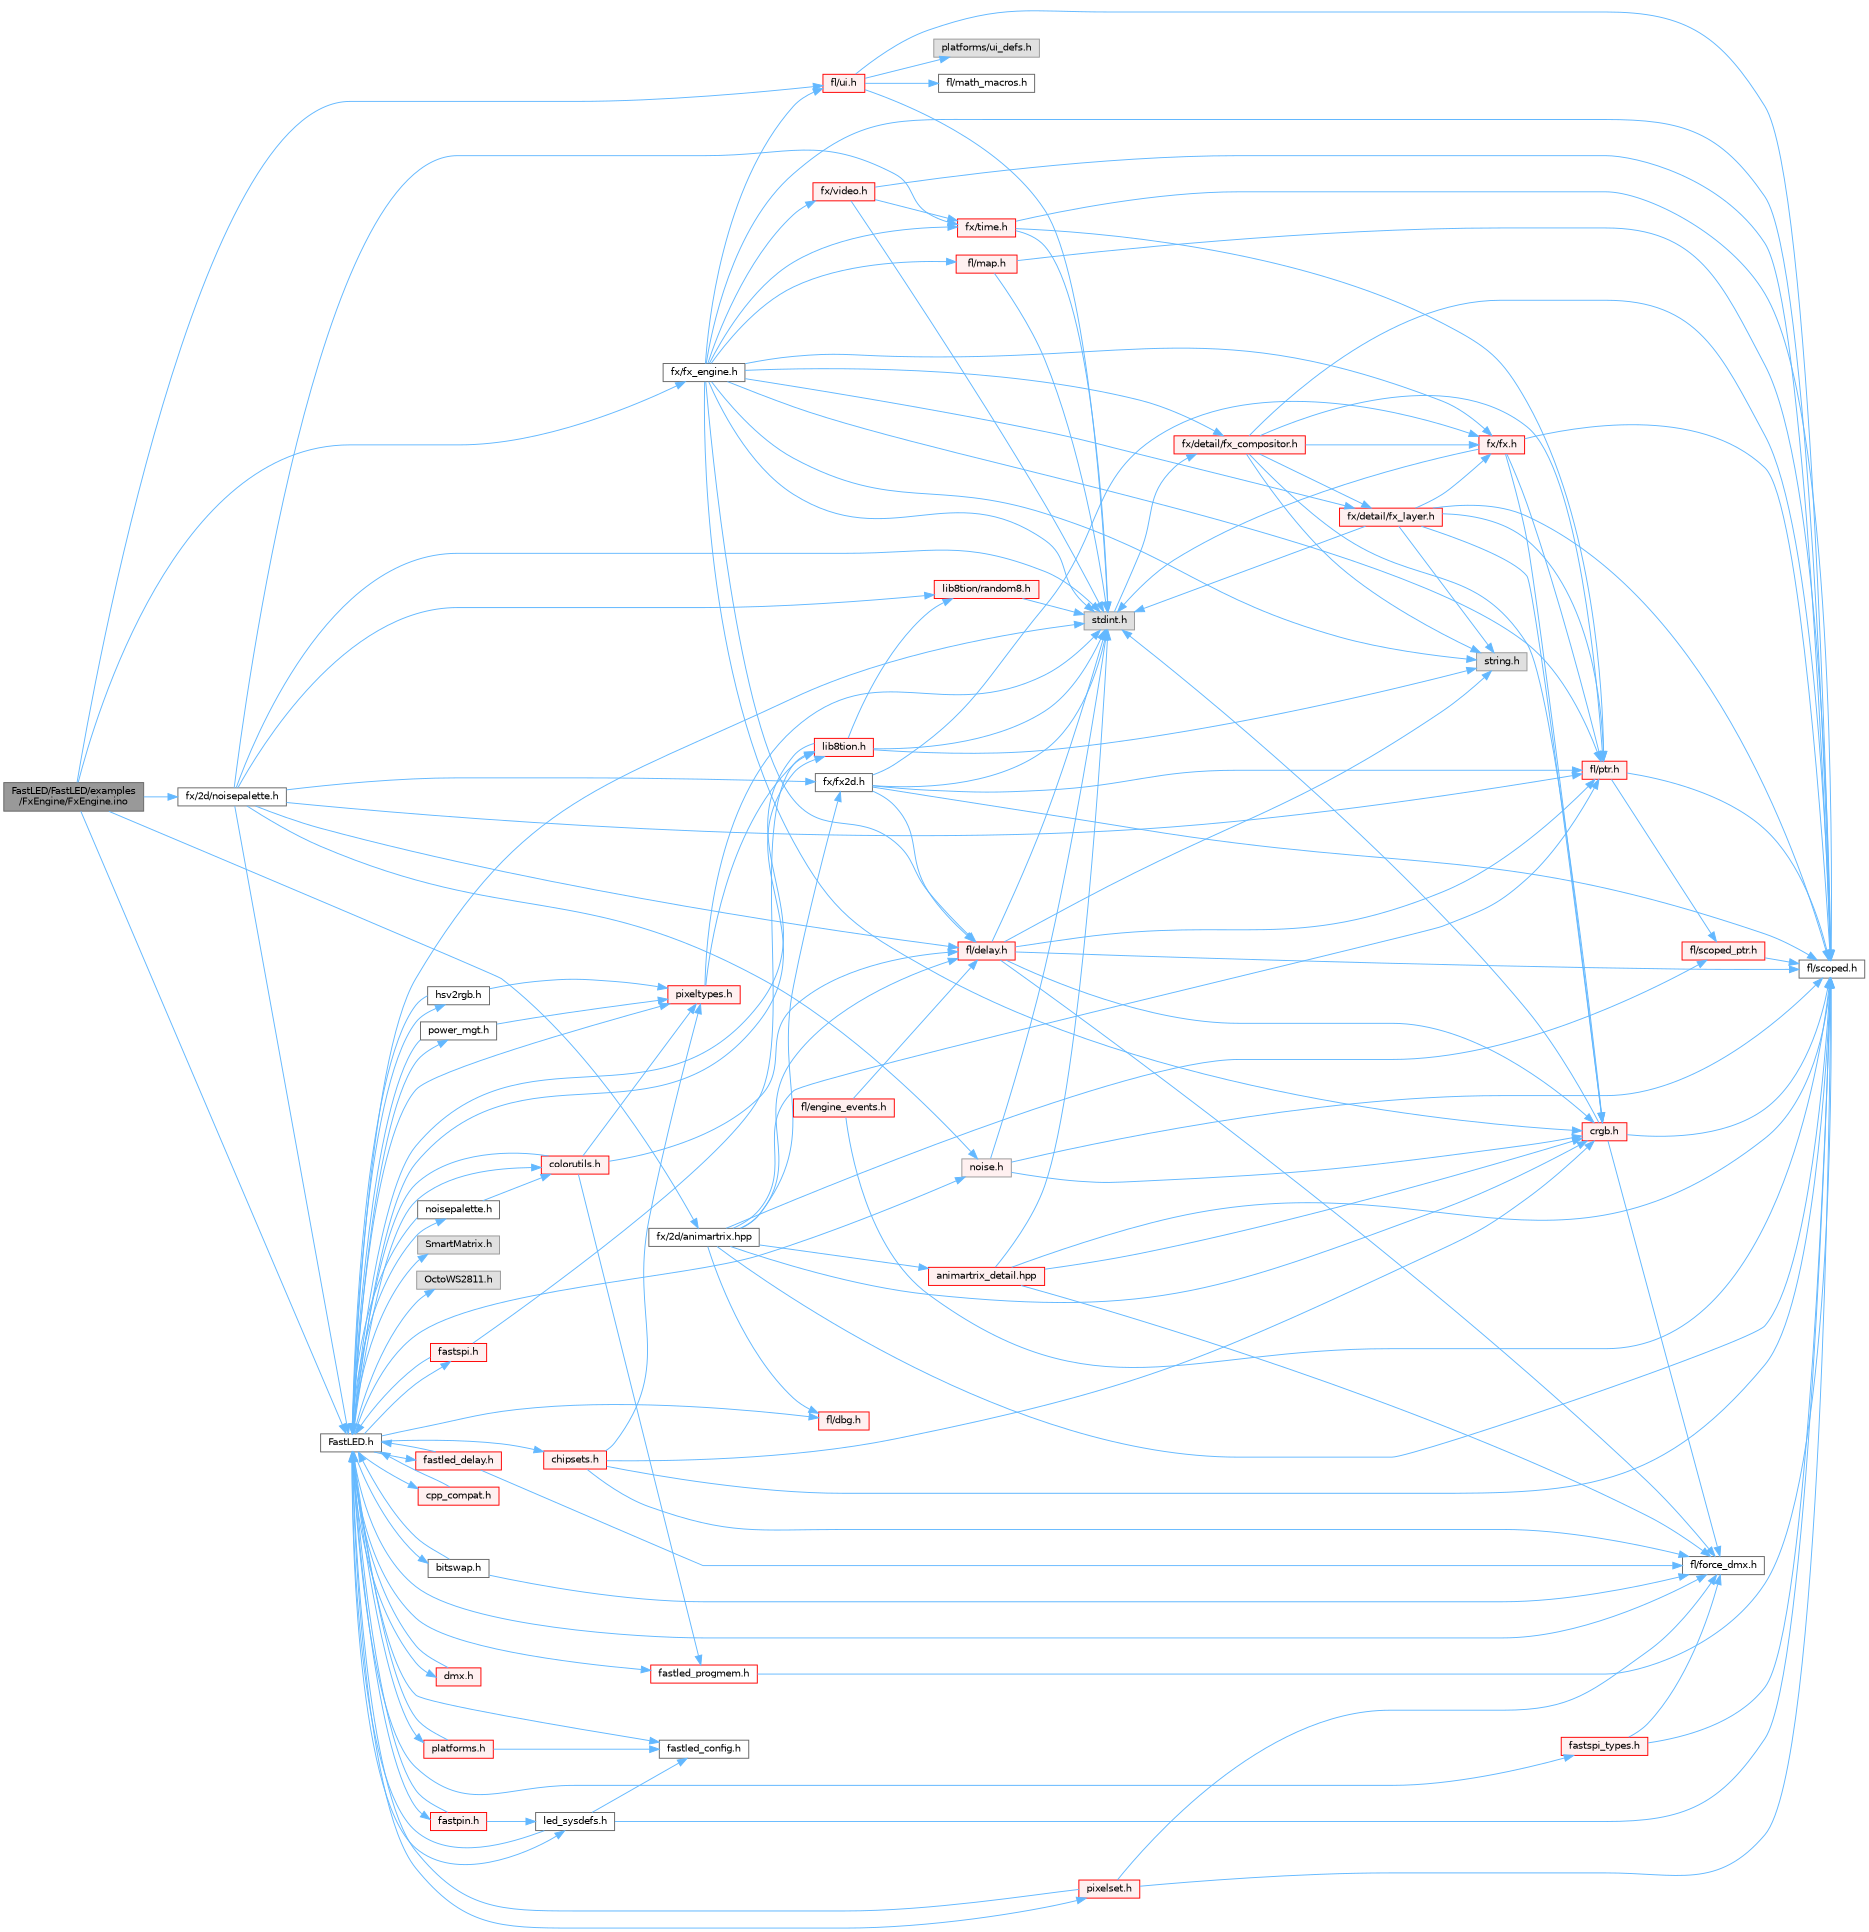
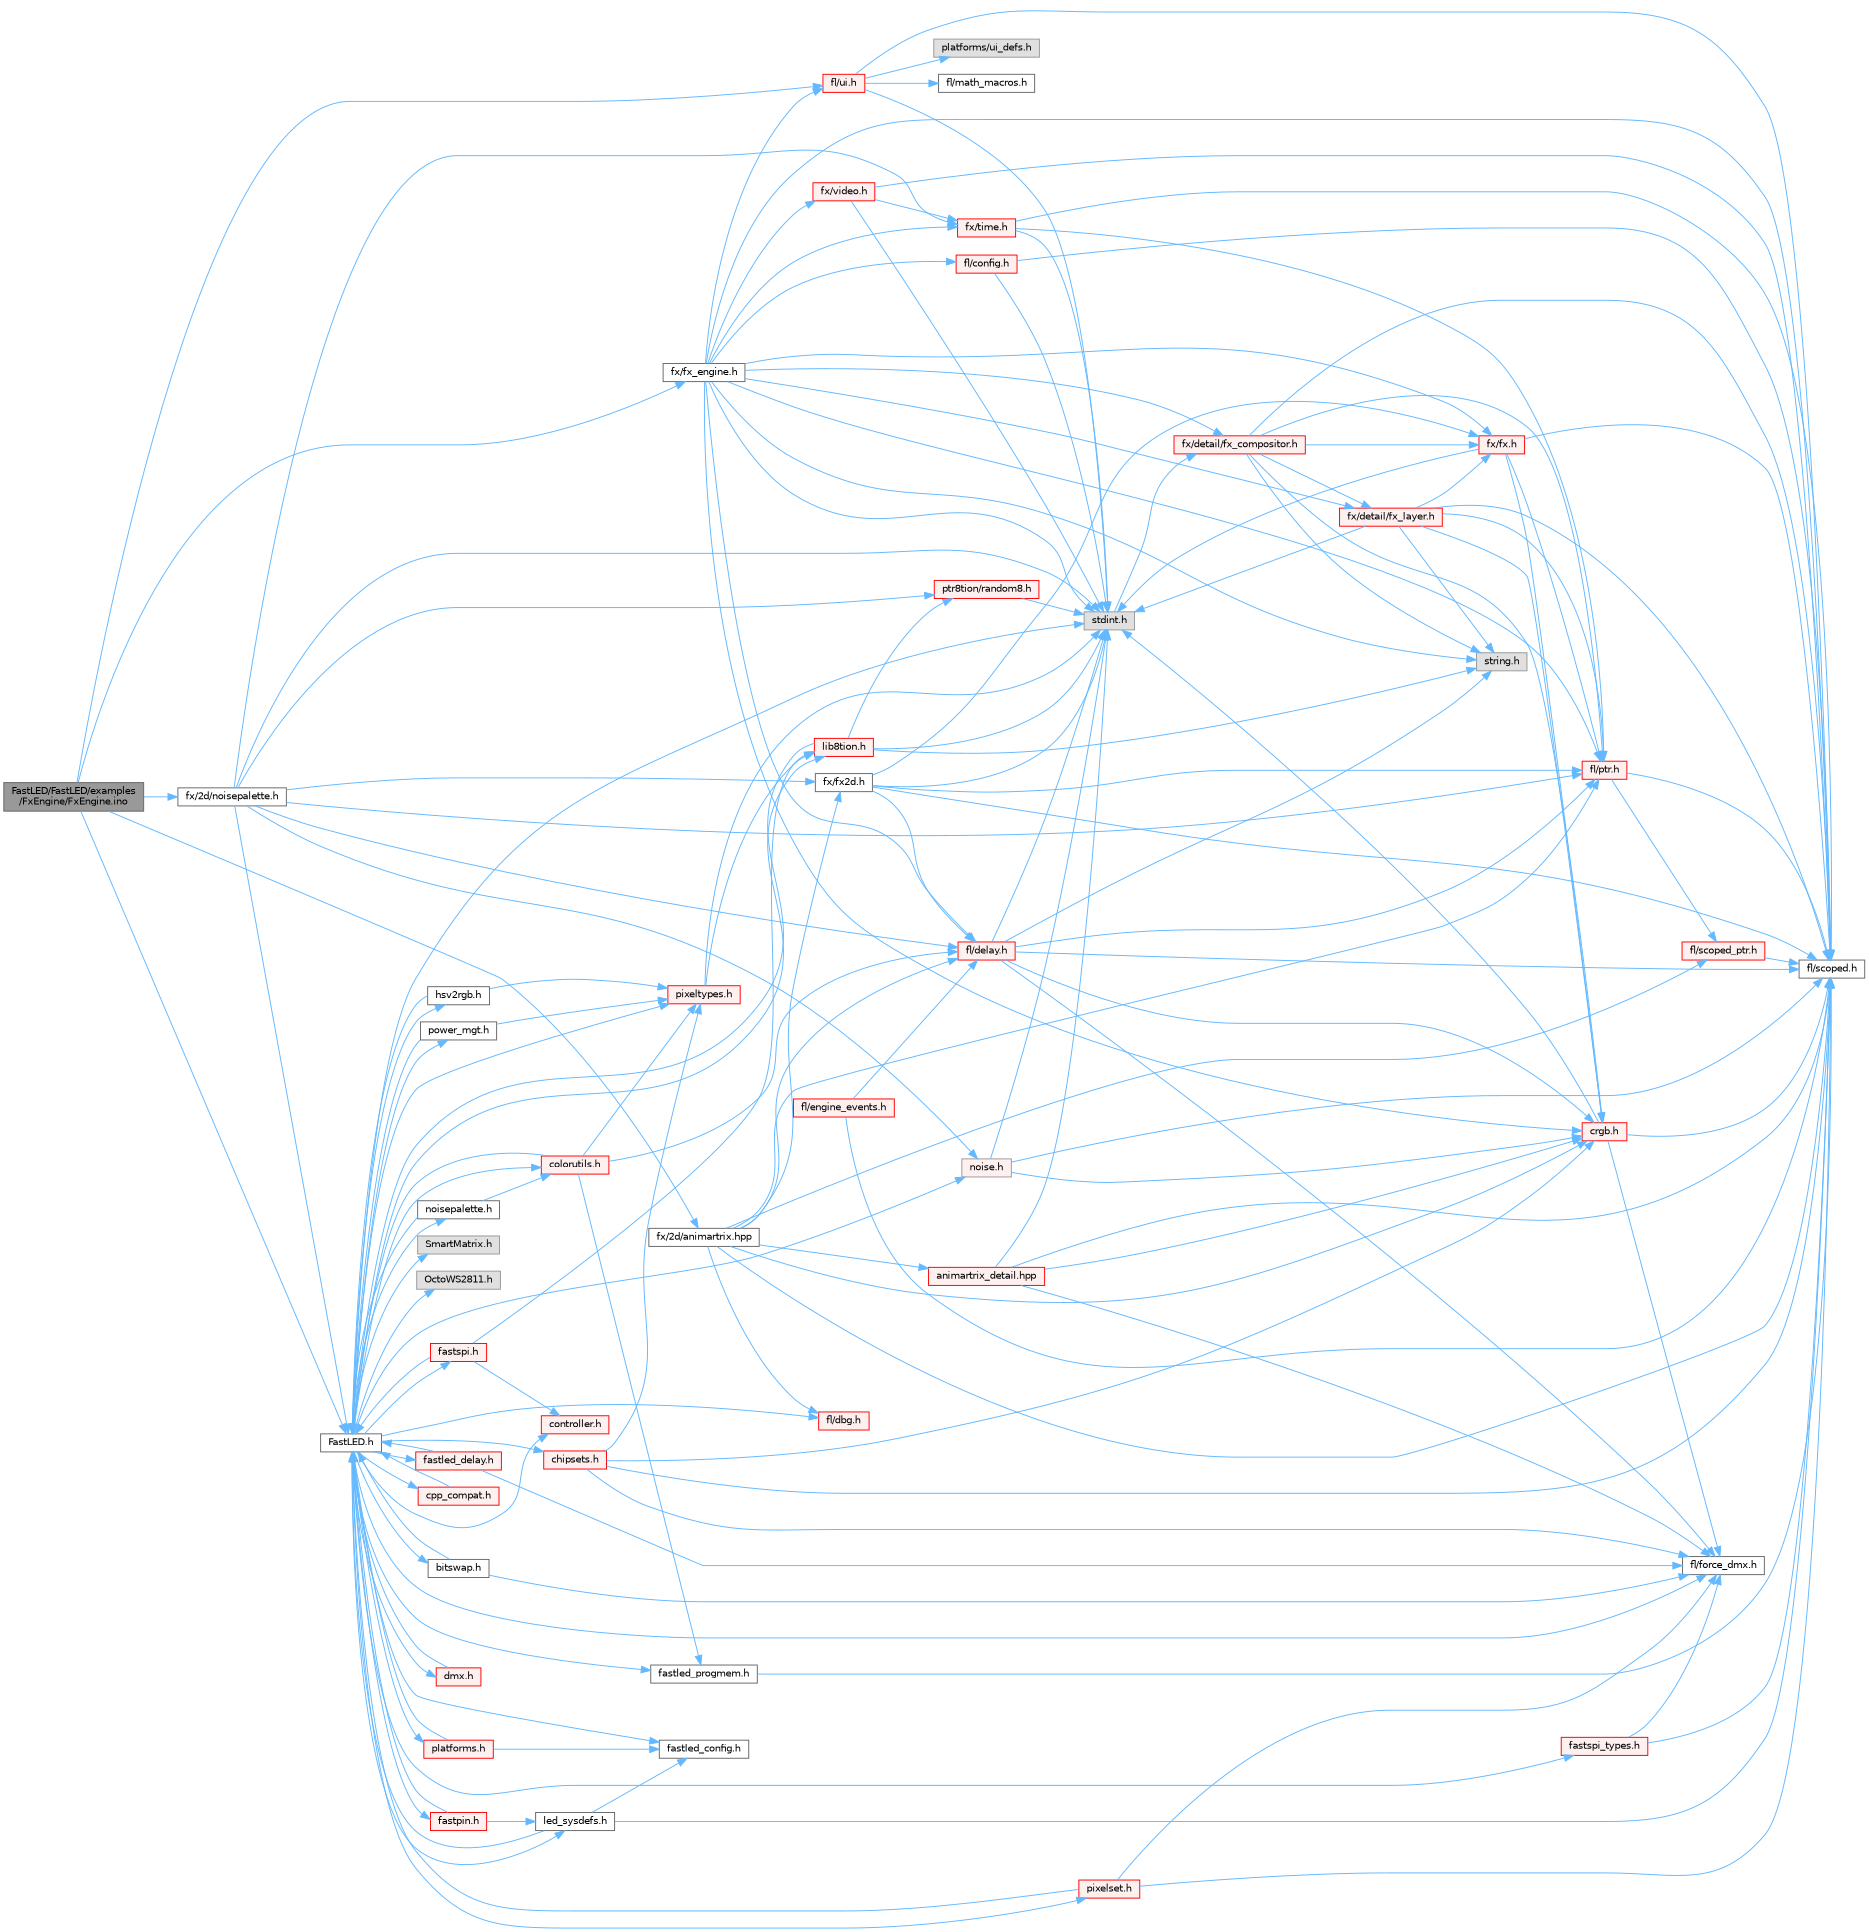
(987, 264) -> (987, 264)
(987, 589) -> (987, 589)
none -> (575, 1425)
(704, 1674) -> (704, 1674)
